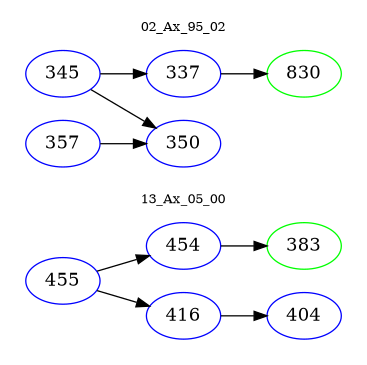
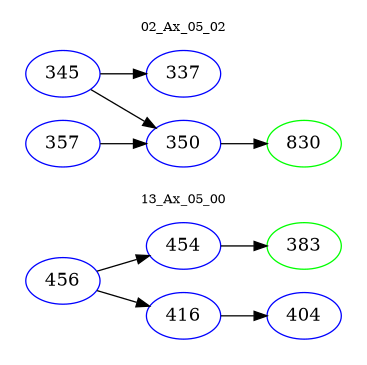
(184, 28) -> (184, 28)
(237, 74) -> (237, 144)
(63, 281) -> (63, 281)
